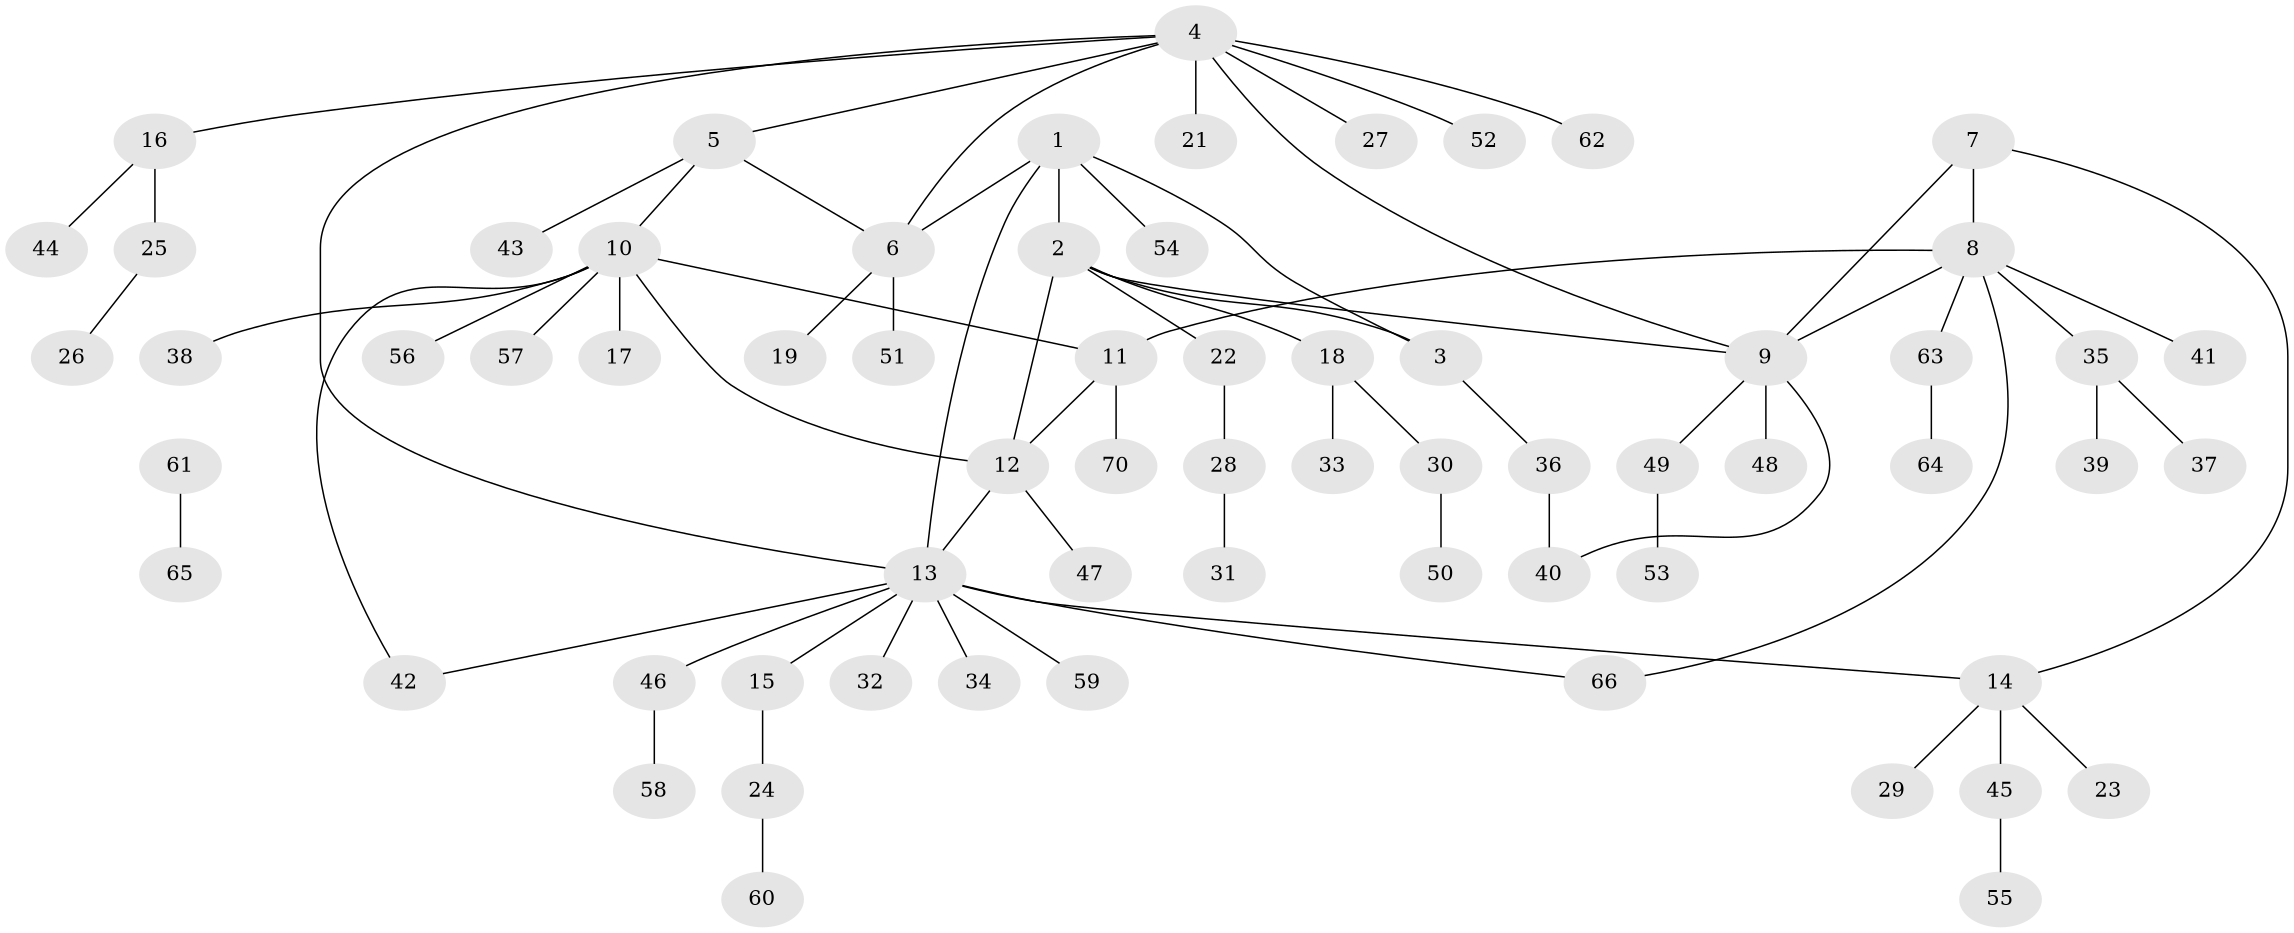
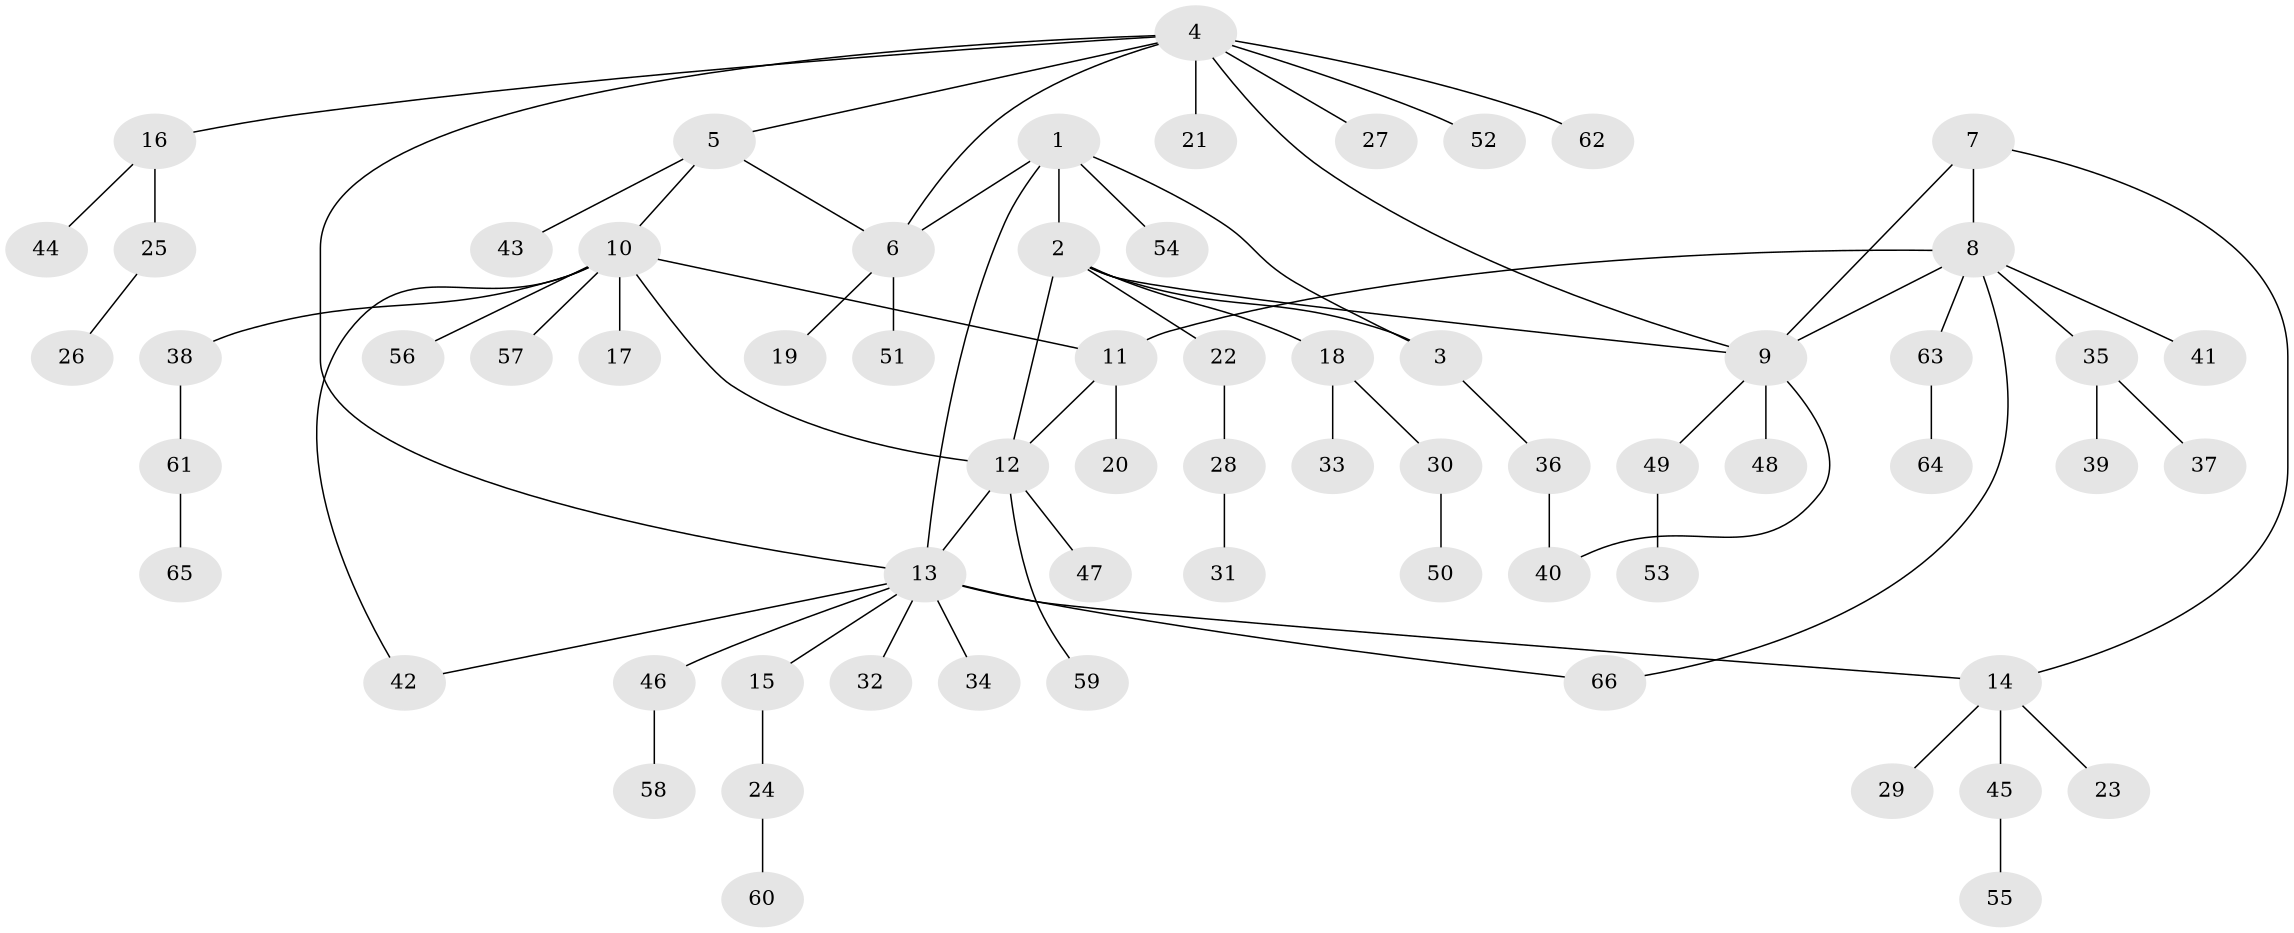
none -> (180, 412)
(1116, 466) -> (1116, 466)
(1006, 629) -> (1029, 580)
